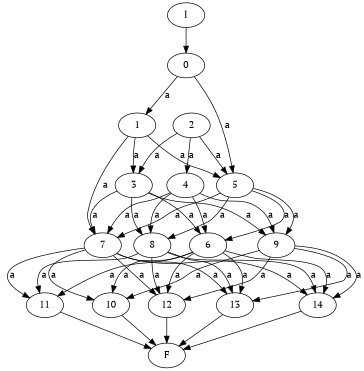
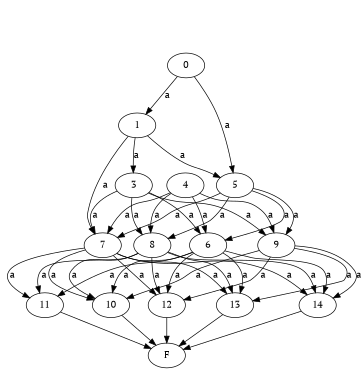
(186, 15) -> none
(192, 125) -> none
none -> (77, 265)
